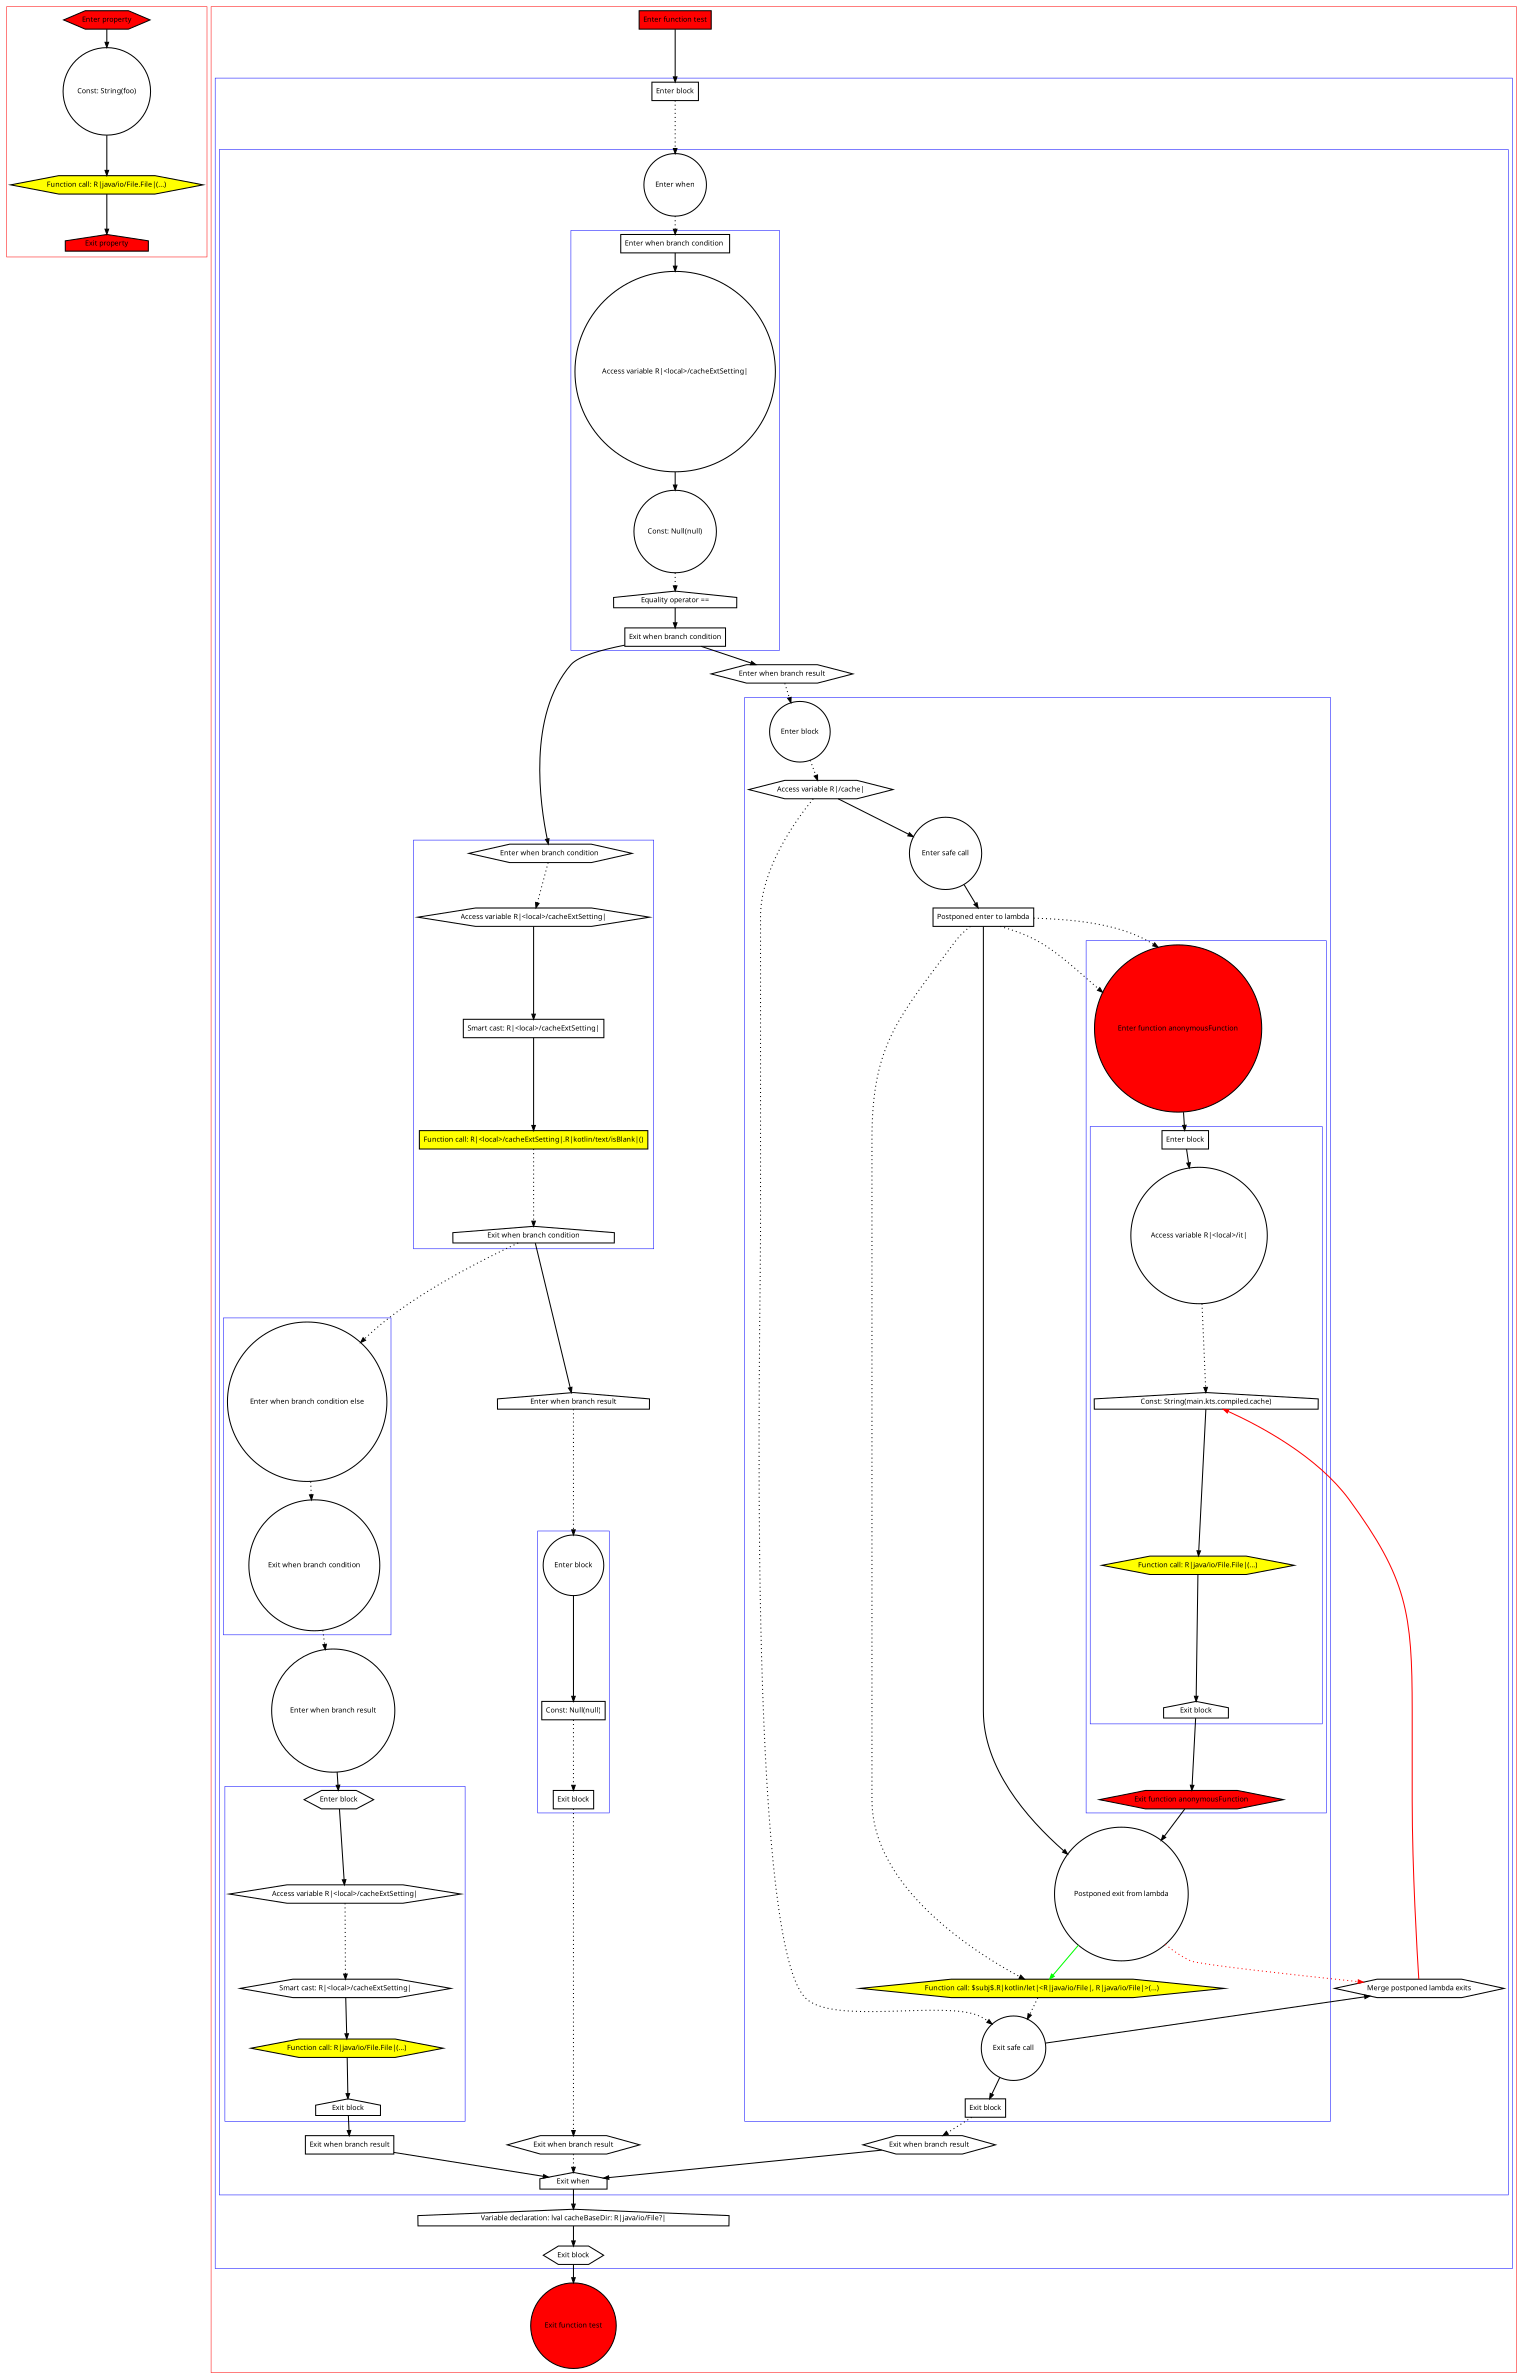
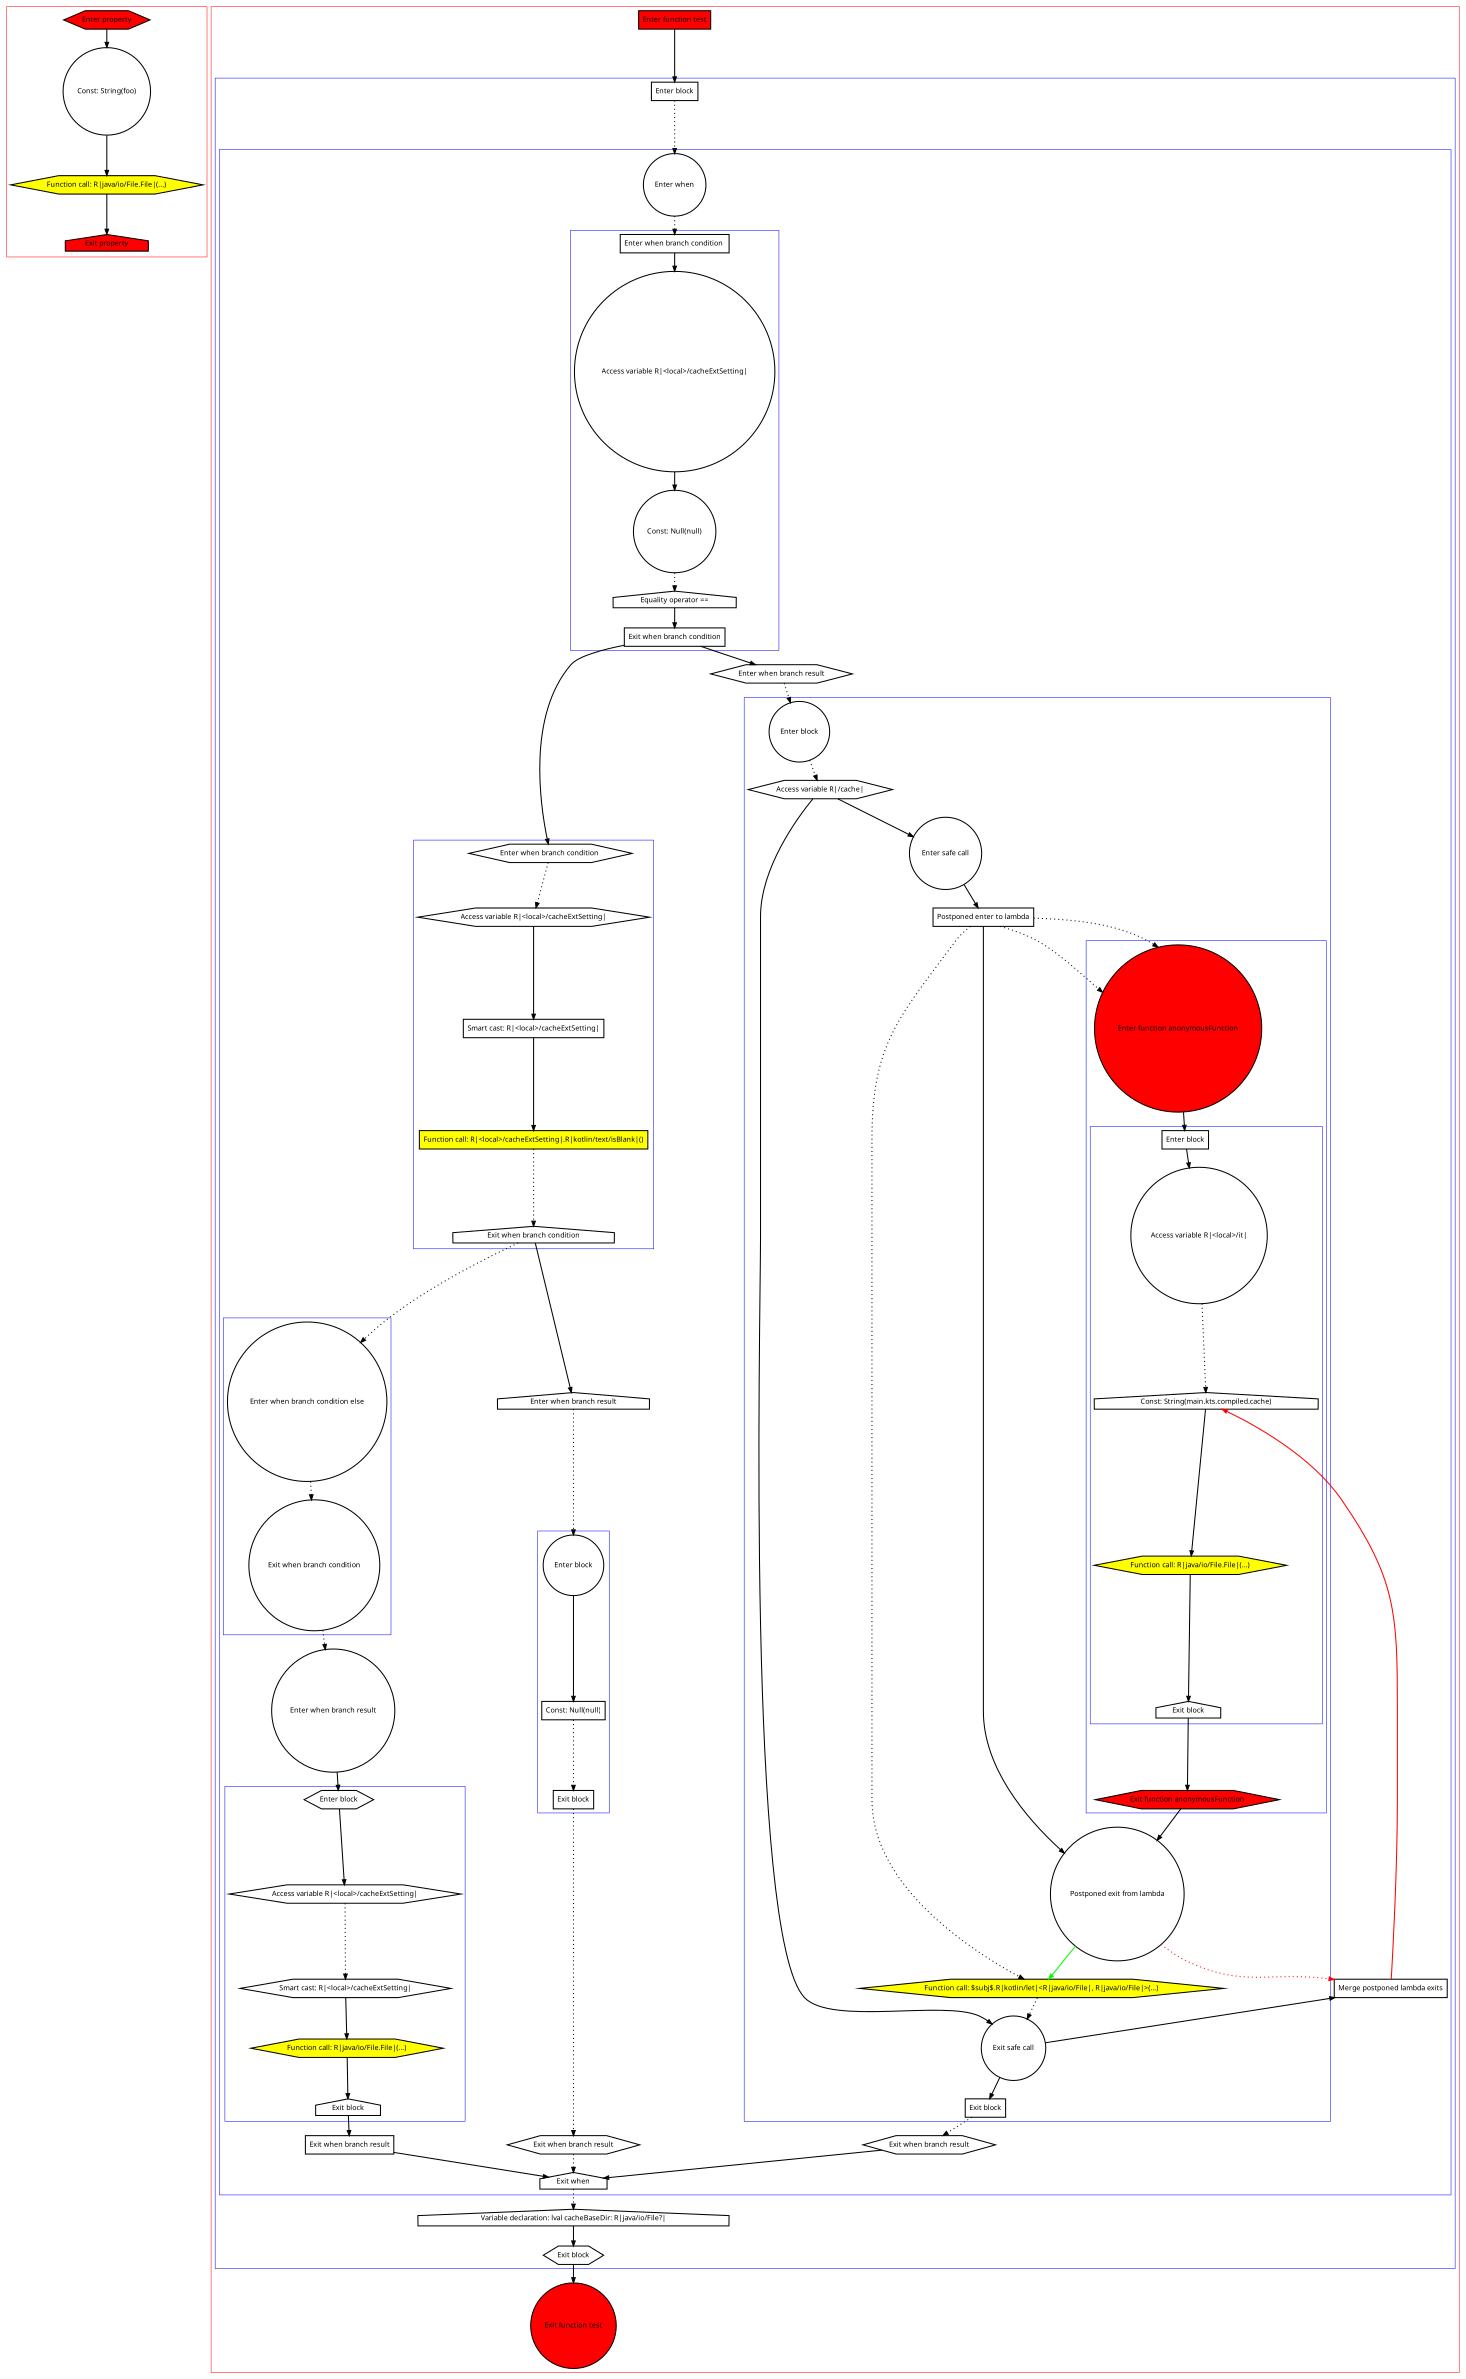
(759, 1488) -> (759, 1488)
(1419, 1988) -> (1391, 1988)
(573, 2198) -> (573, 2198)
